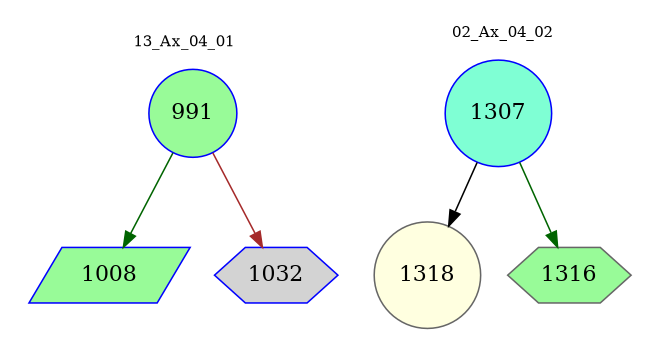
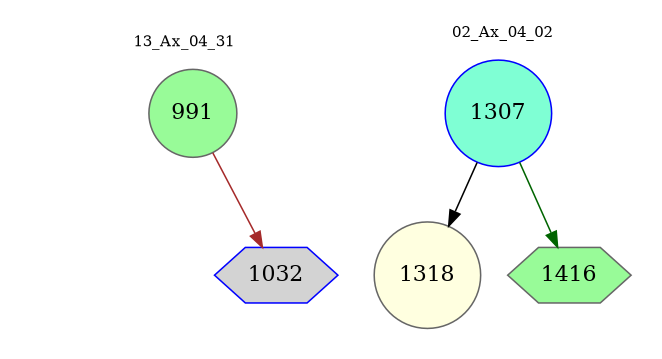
(184, 42) -> (184, 42)
(193, 113) -> (193, 113)
(110, 275) -> none
(569, 275) -> (569, 275)
